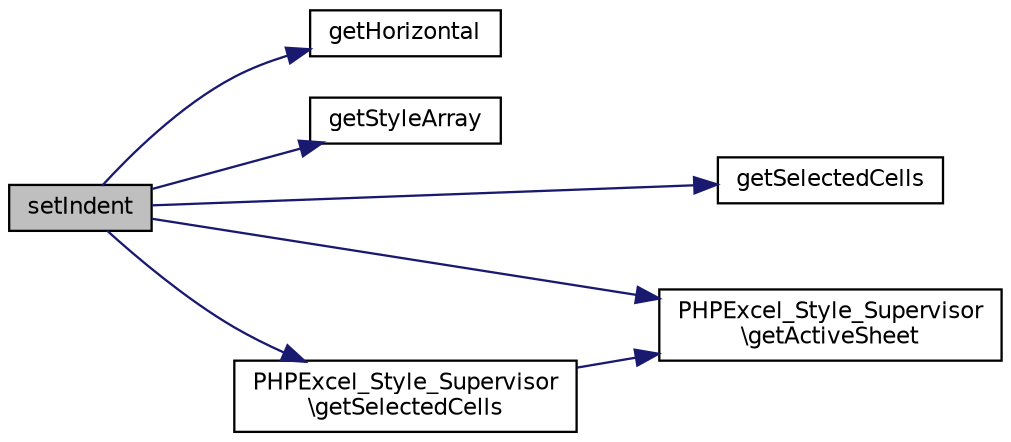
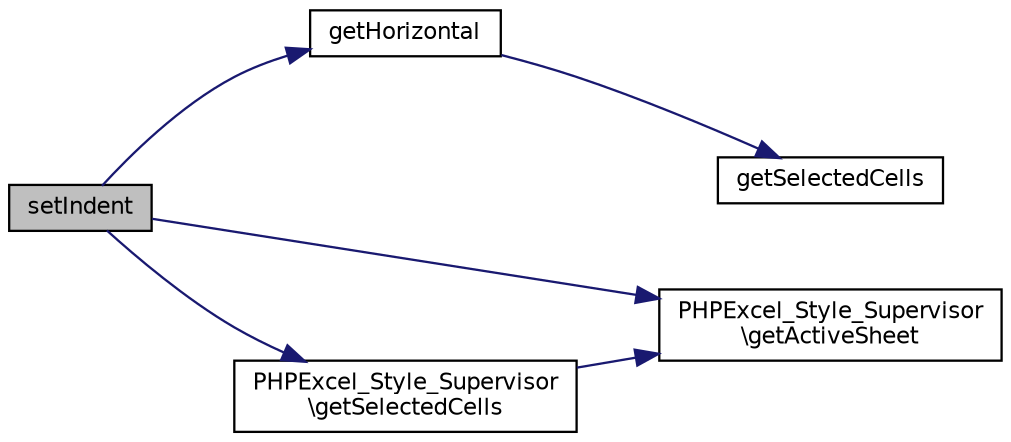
(405, 121) -> none
(423, 195) -> (632, 97)
